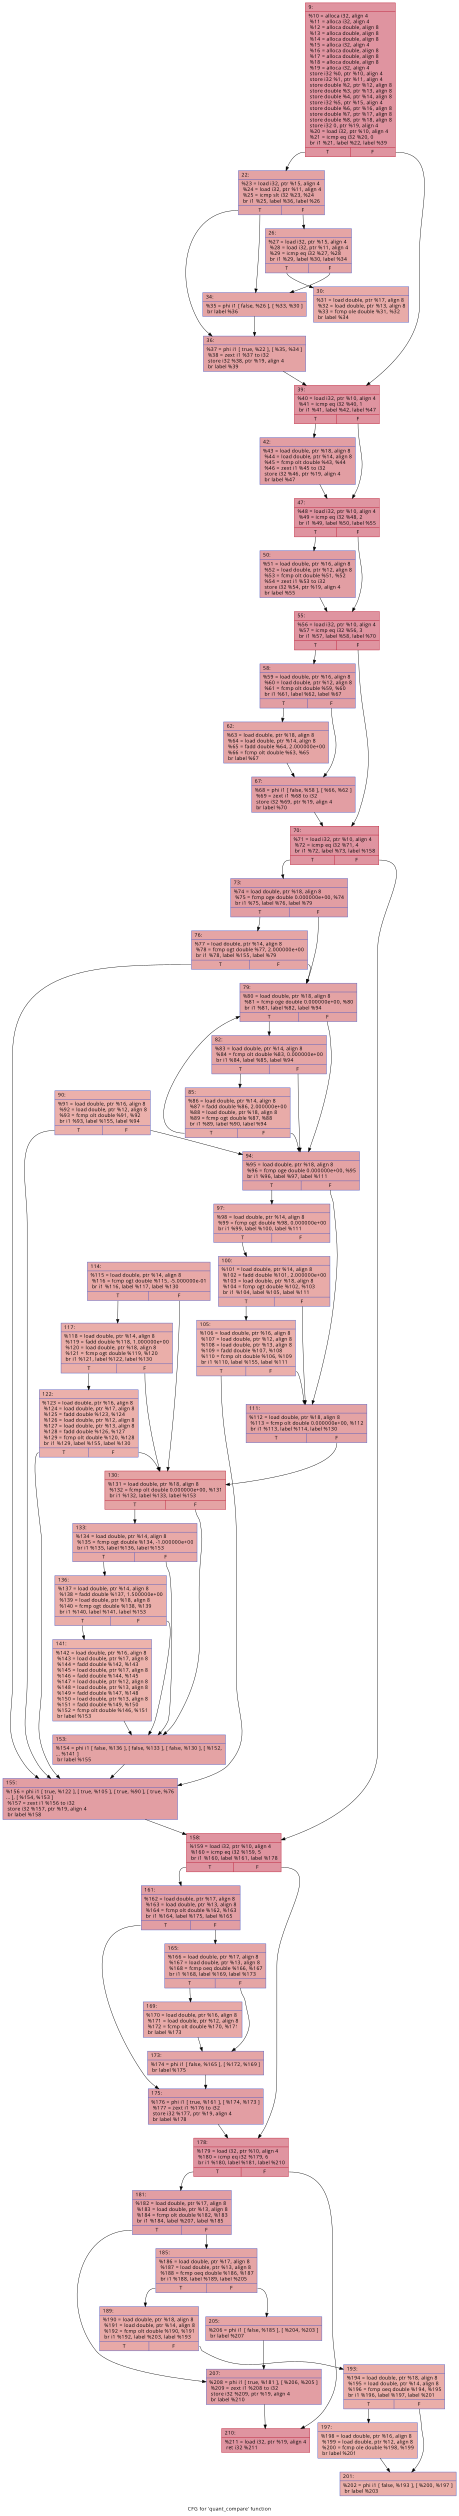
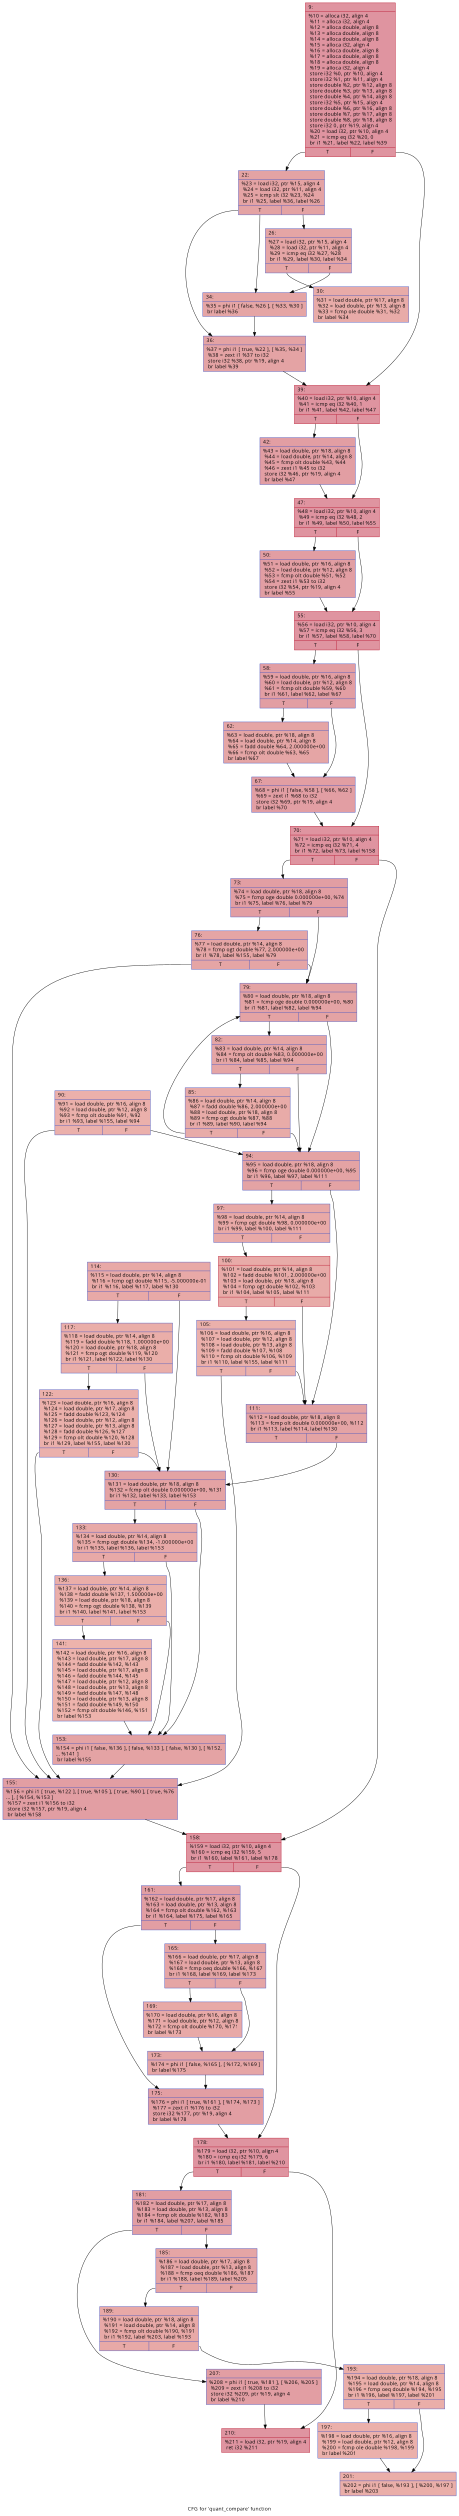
(274, 1281) -> (274, 1281)
(165, 1490) -> (165, 1490)
(264, 2329) -> none
